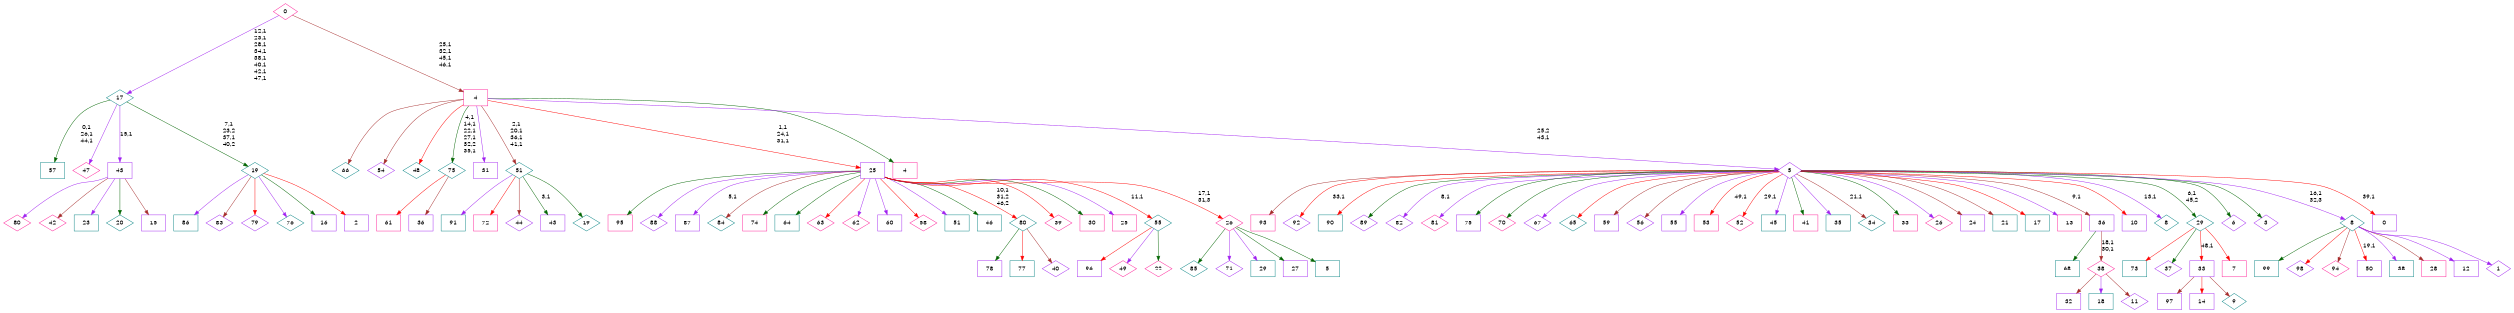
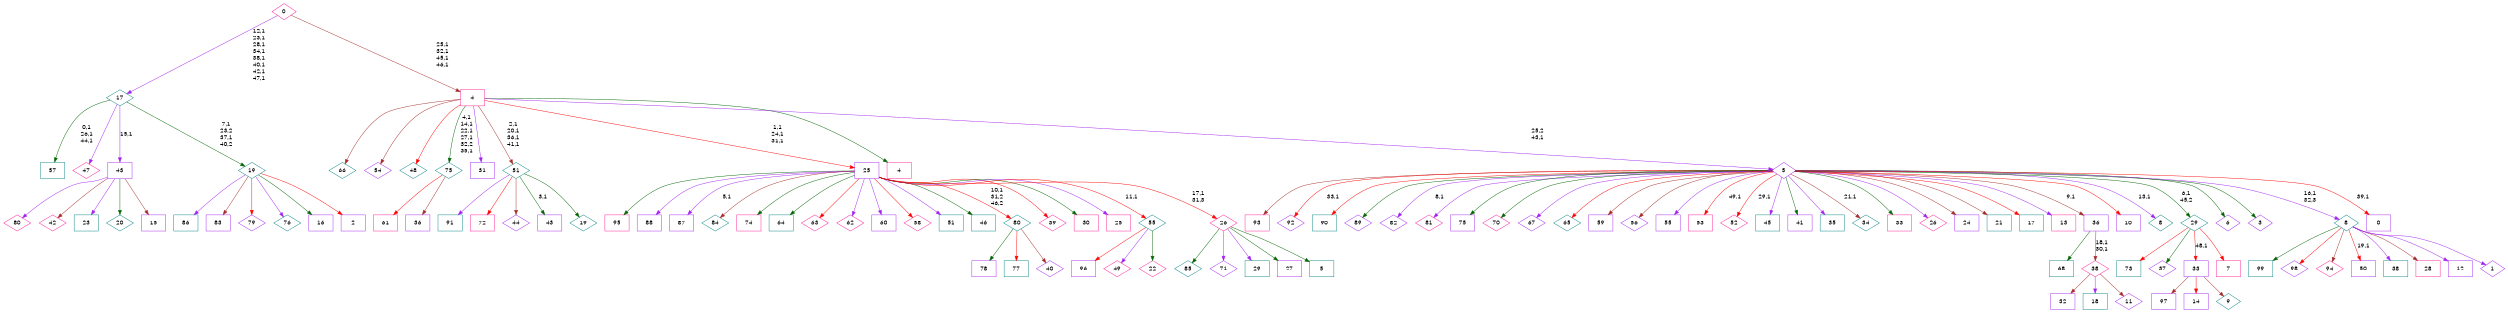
(220, 223) -> (218, 223)
(654, 223) -> (649, 223)
(1806, 223) -> (1800, 223)
